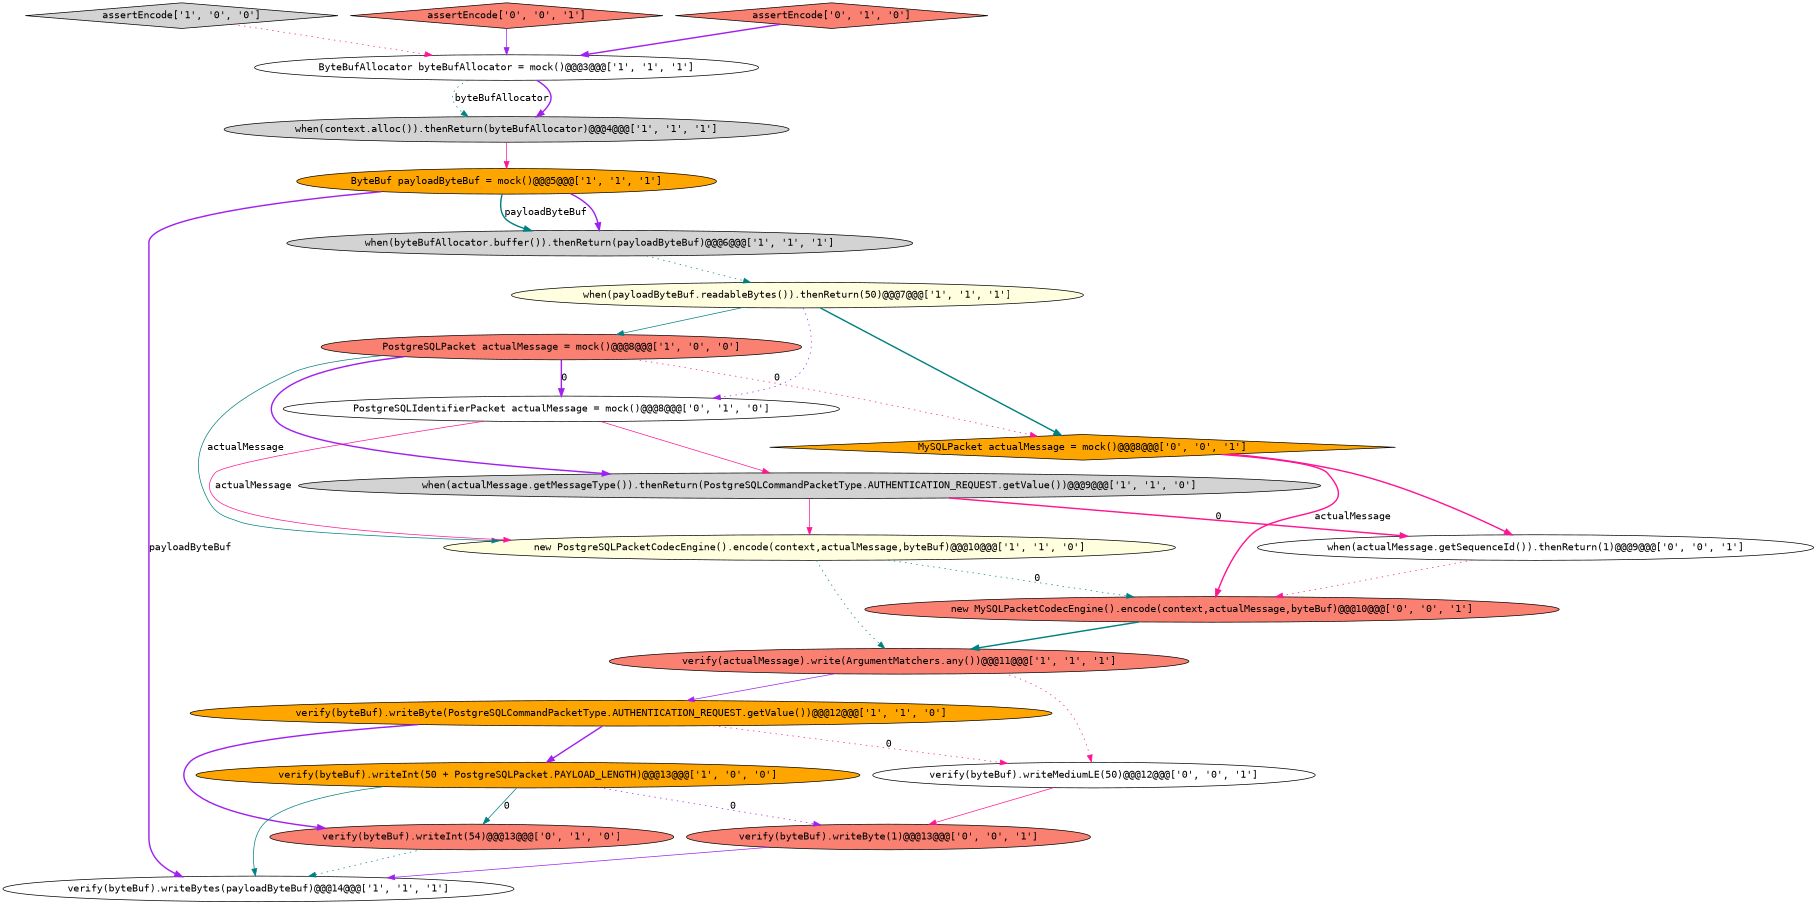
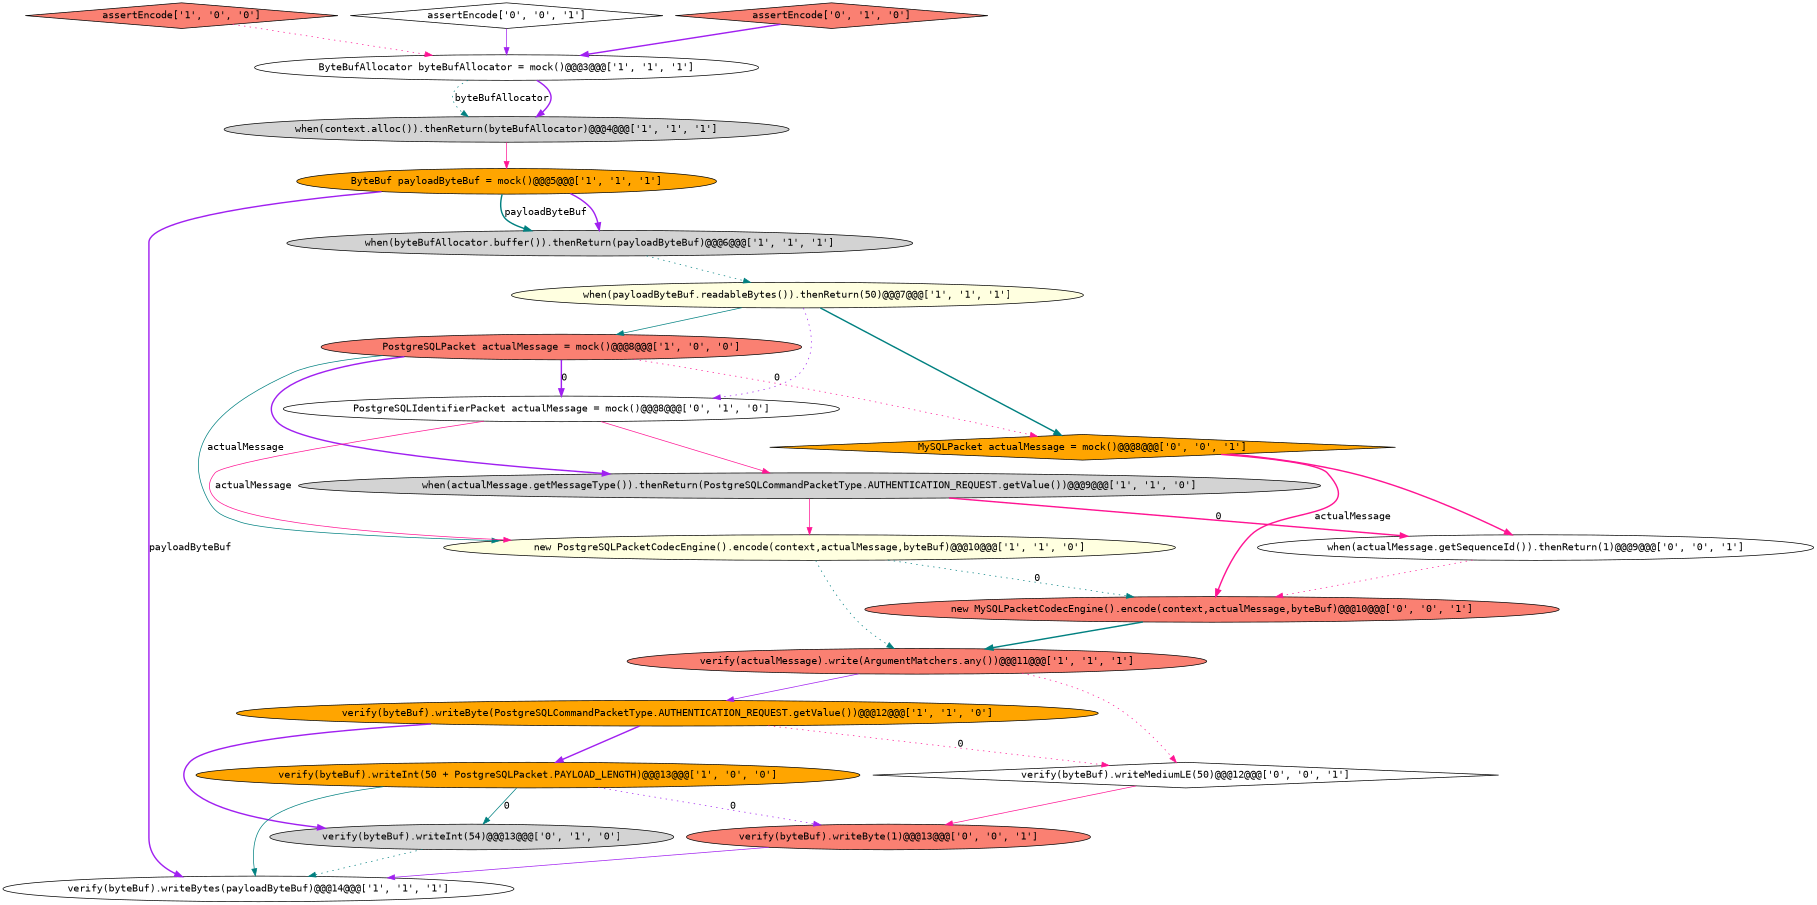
(182, 16) -> (182, 16)
(507, 16) -> (507, 16)
(1094, 775) -> (1186, 775)
(472, 837) -> (472, 837)
